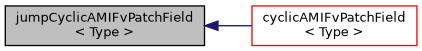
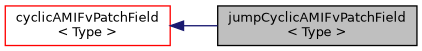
(235, 26) -> (201, 26)
